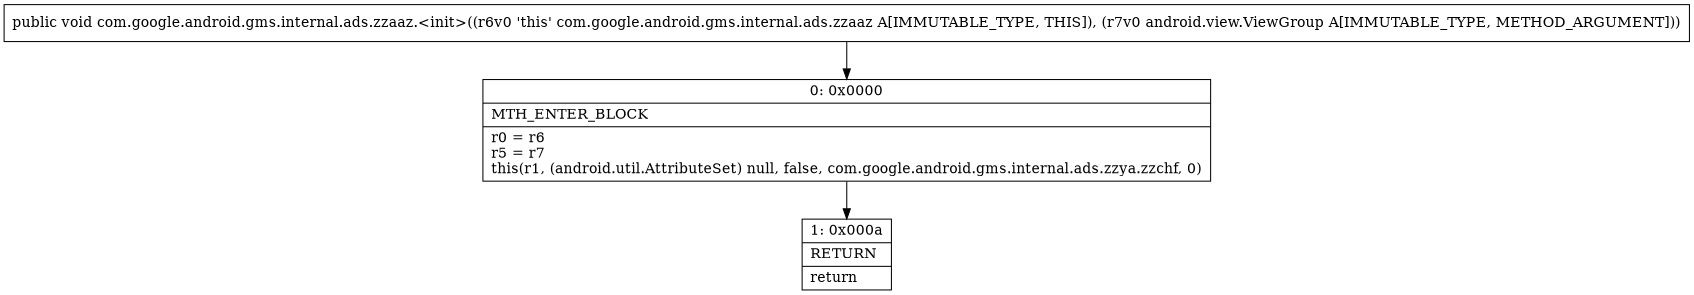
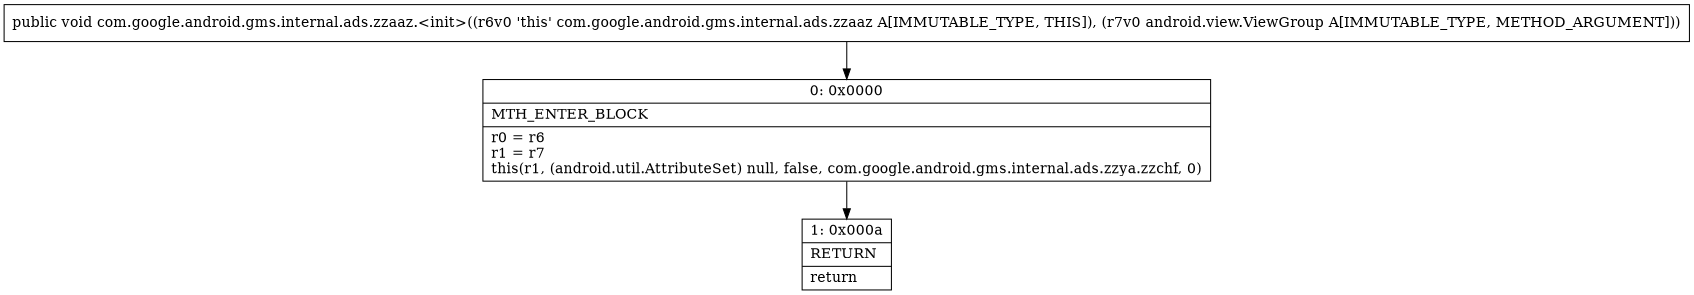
(518, 153) -> (518, 153)
